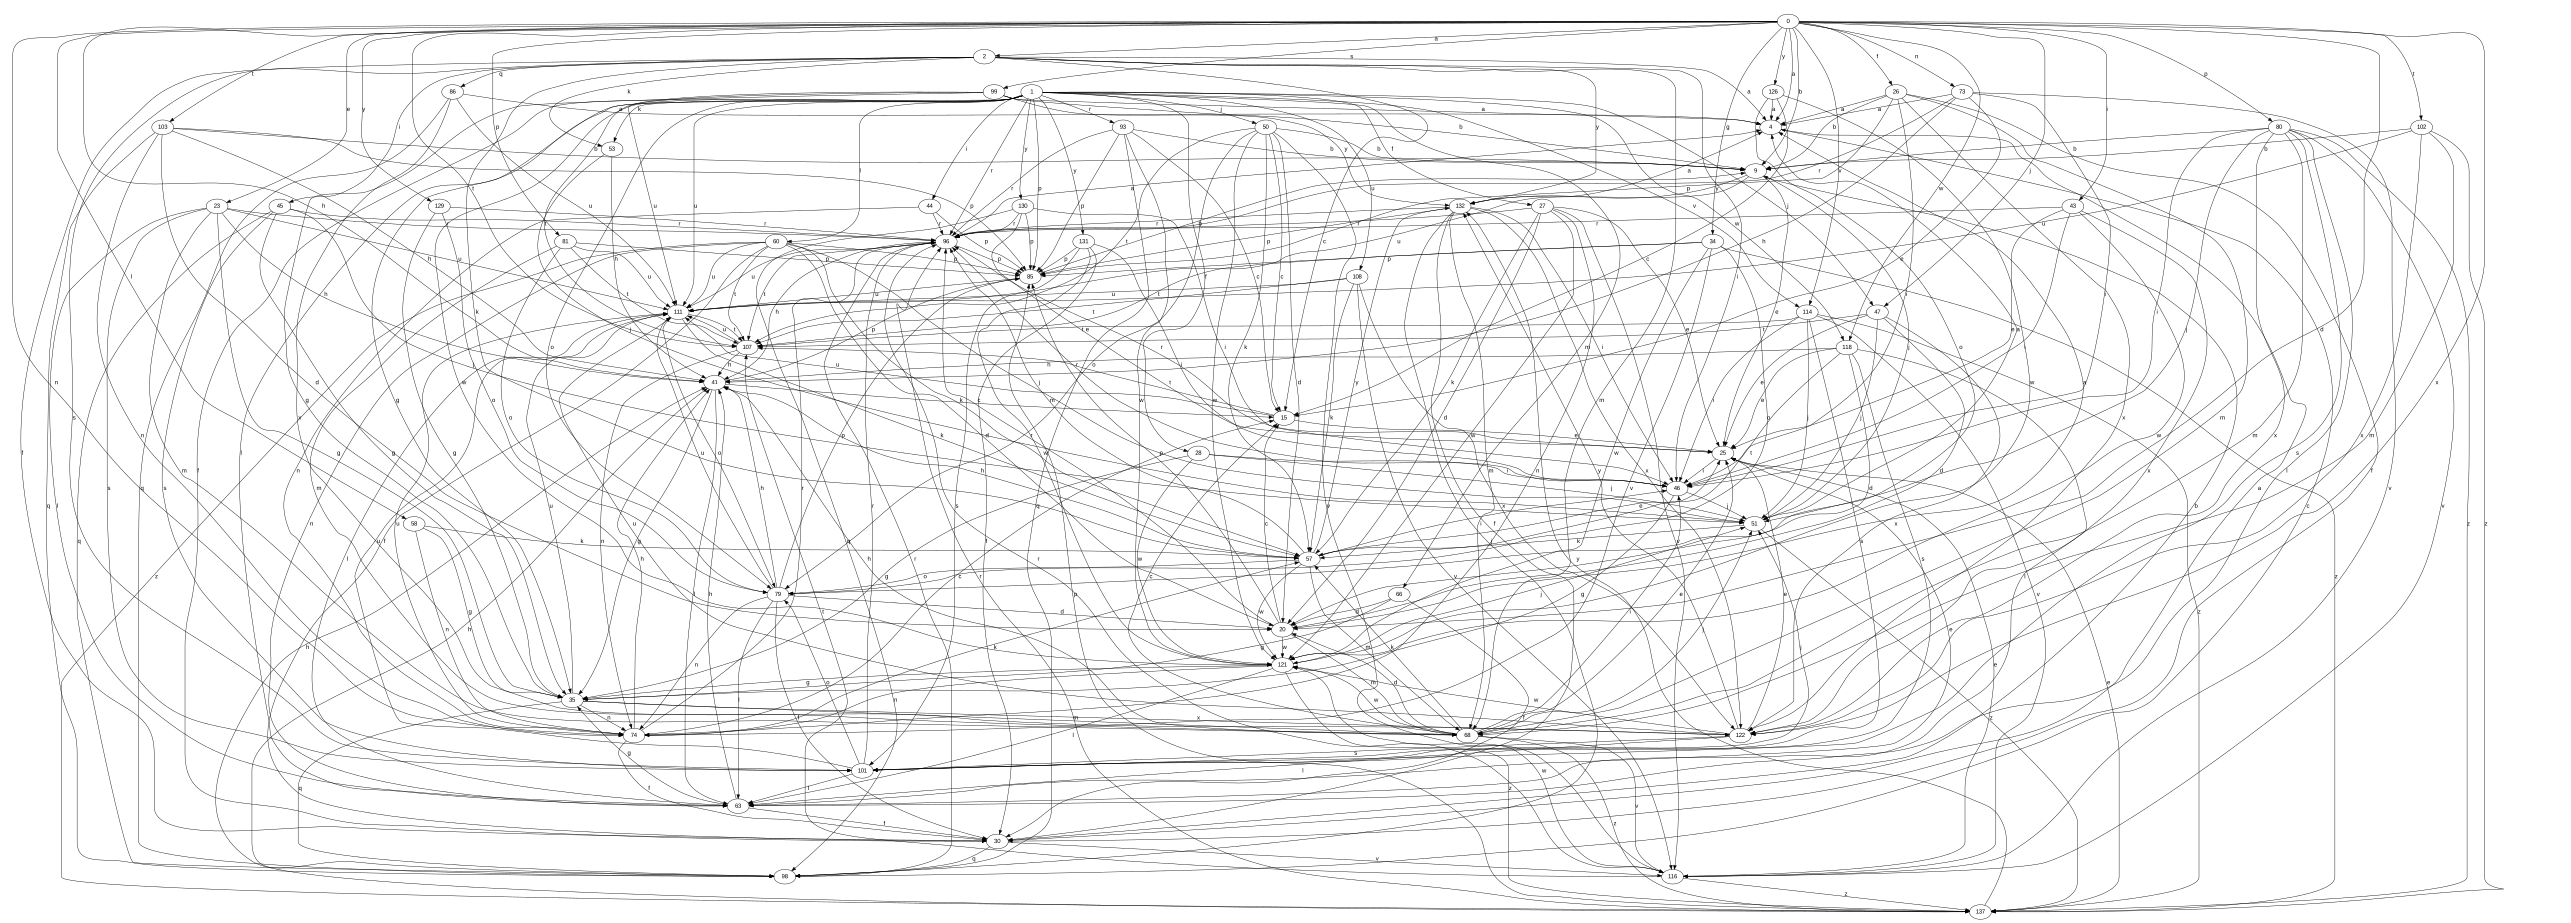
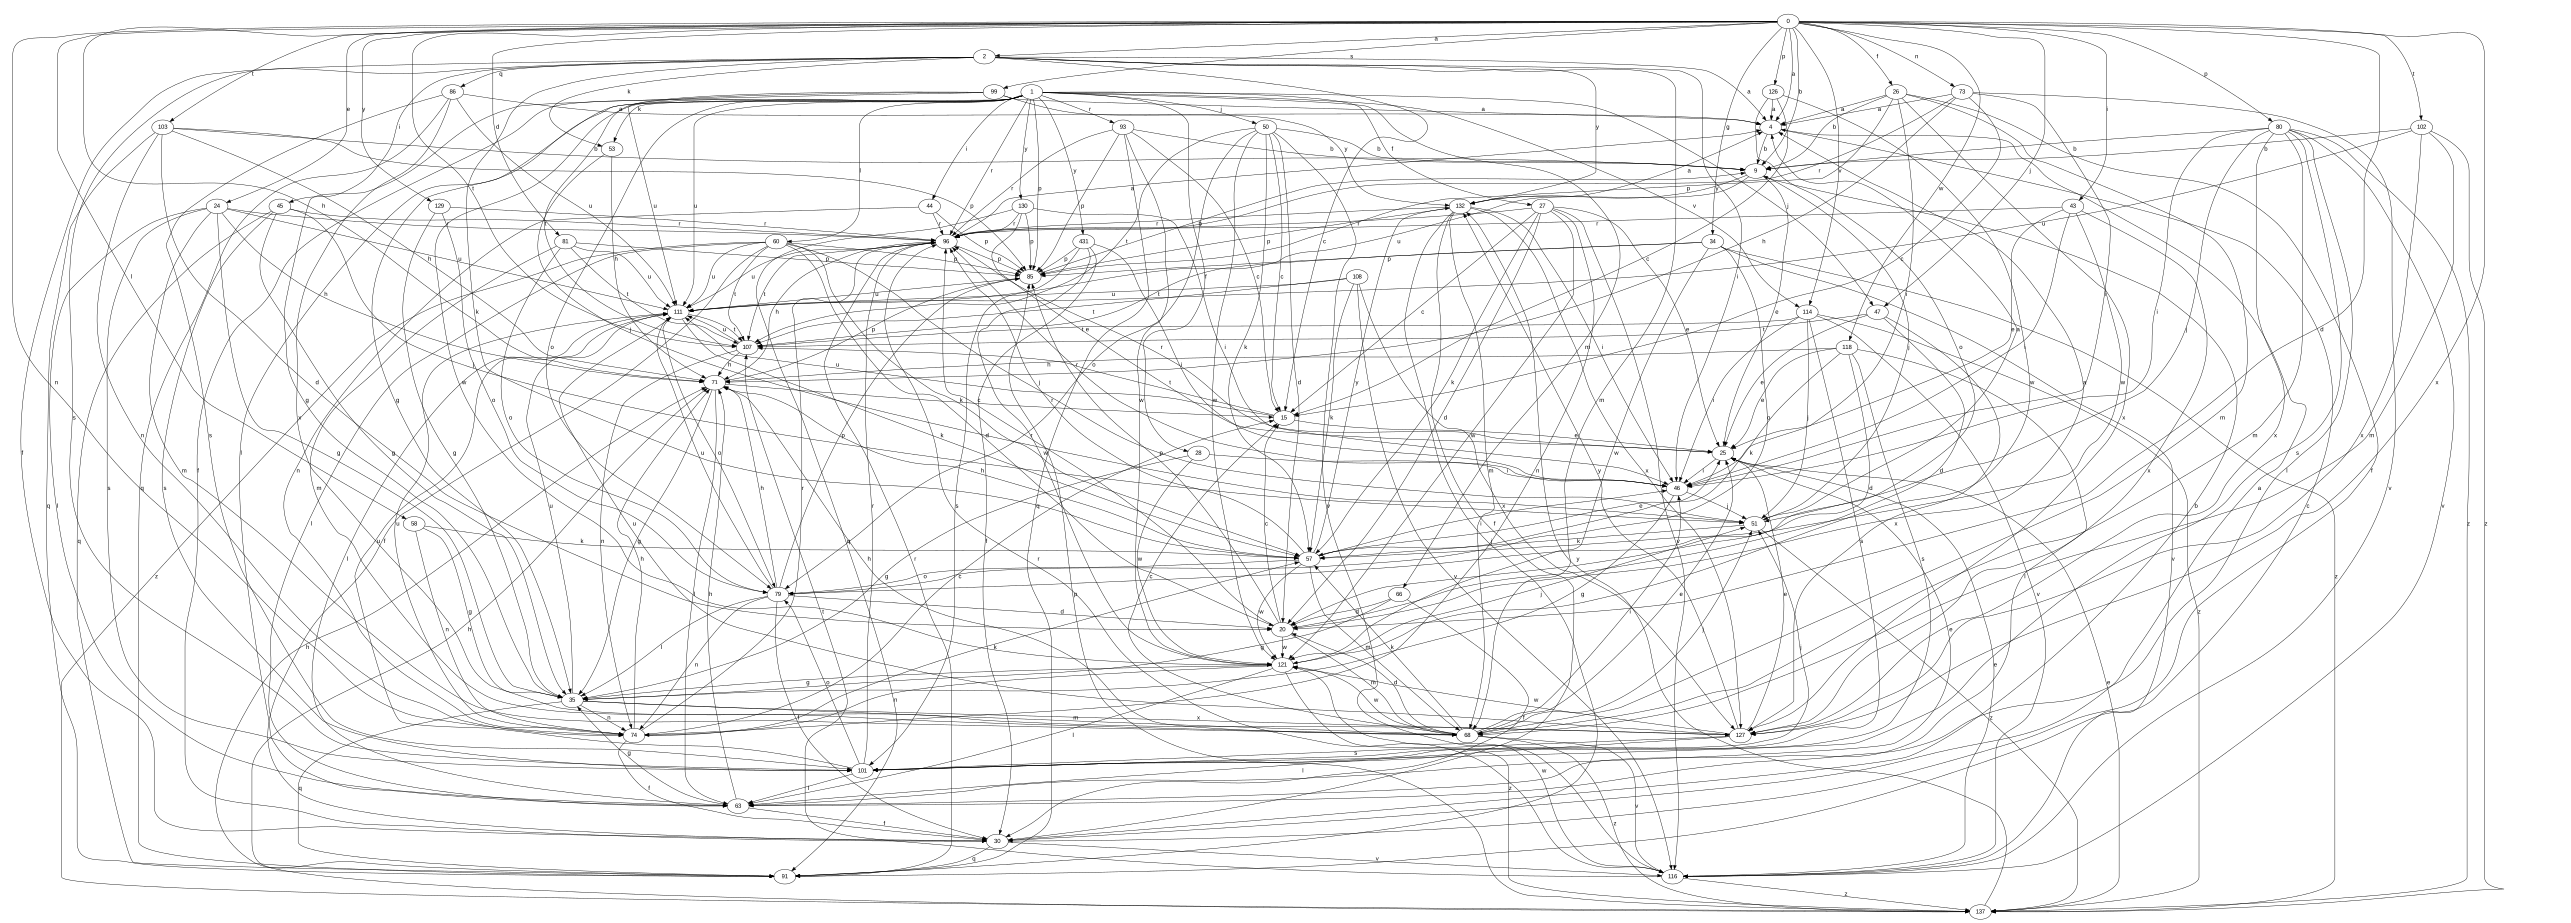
(1784, 57) -> (1784, 57)
(1488, 103) -> none
(1275, 111) -> none
(1354, 123) -> (1762, 147)
(498, 127) -> (498, 127)
(217, 206) -> (217, 206)
(1084, 242) -> (1084, 242)
(1902, 259) -> (1902, 259)
none -> (1415, 311)
(715, 383) -> (715, 383)
(1052, 400) -> (1052, 400)
(1852, 429) -> none
(1751, 453) -> (1751, 453)
(1476, 481) -> none
(312, 524) -> (312, 524)
none -> (236, 556)
(1893, 557) -> (1866, 515)
(738, 688) -> (672, 636)
(1320, 718) -> (2171, 568)
(1740, 736) -> (1740, 736)
(1262, 864) -> none
(785, 877) -> (785, 877)
